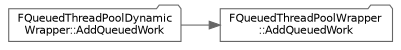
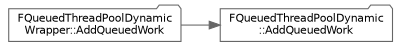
(306, 25) -> (306, 25)
